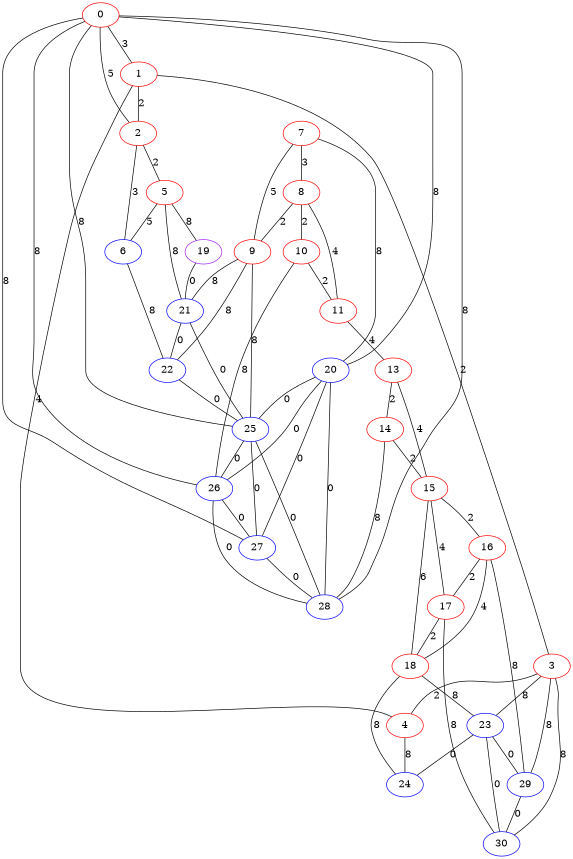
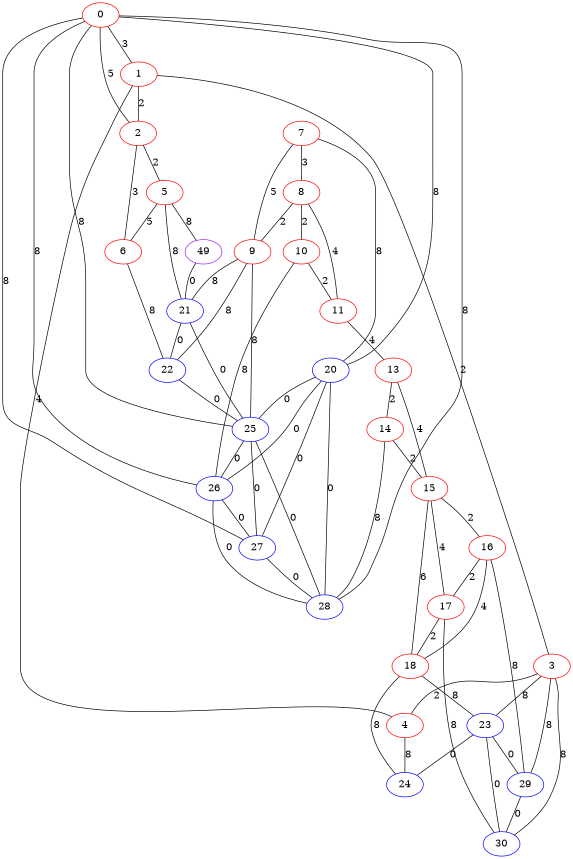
(123, 252) -> (123, 252)
(203, 252) -> (203, 252)
